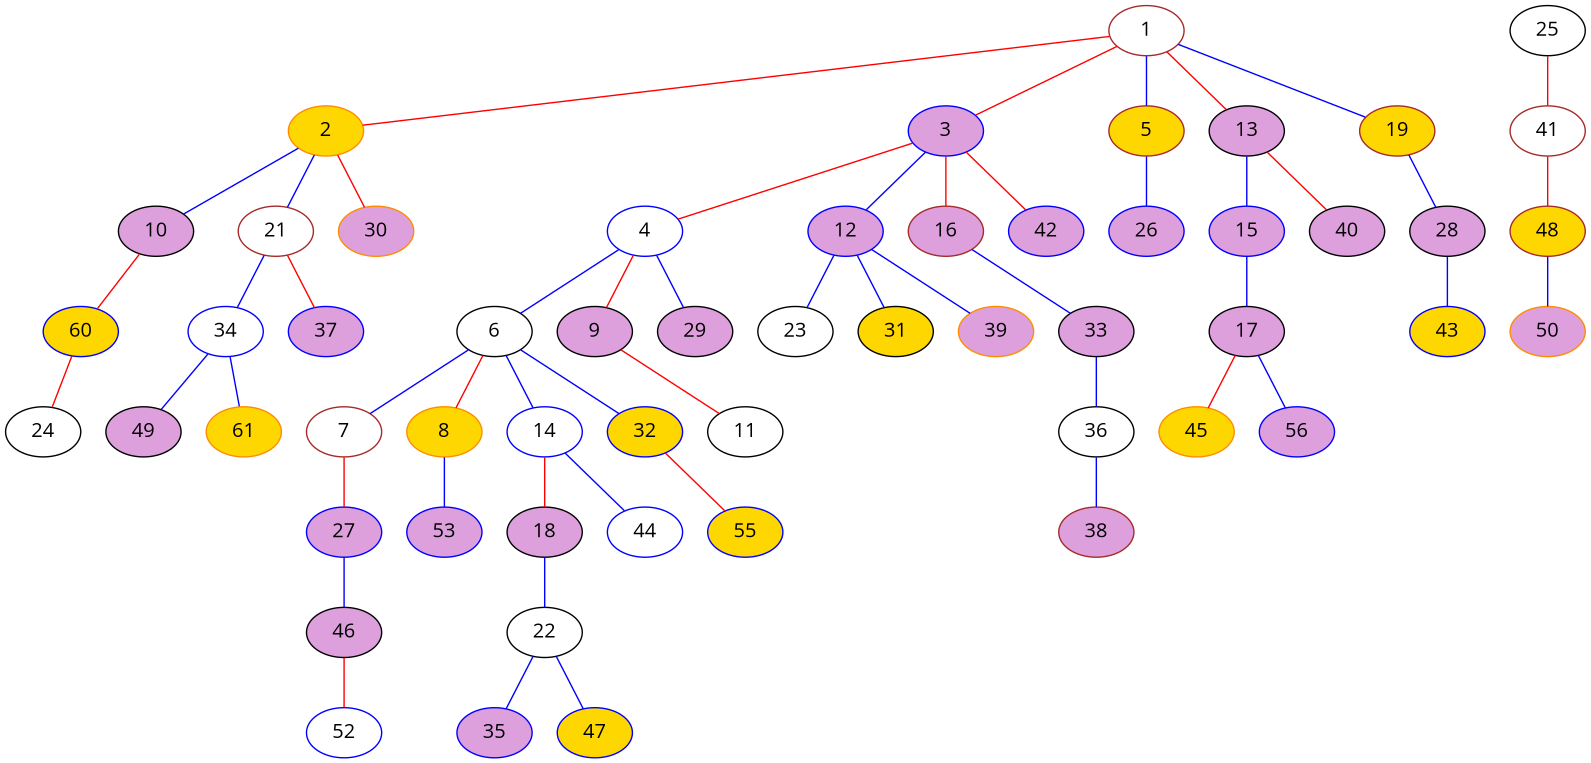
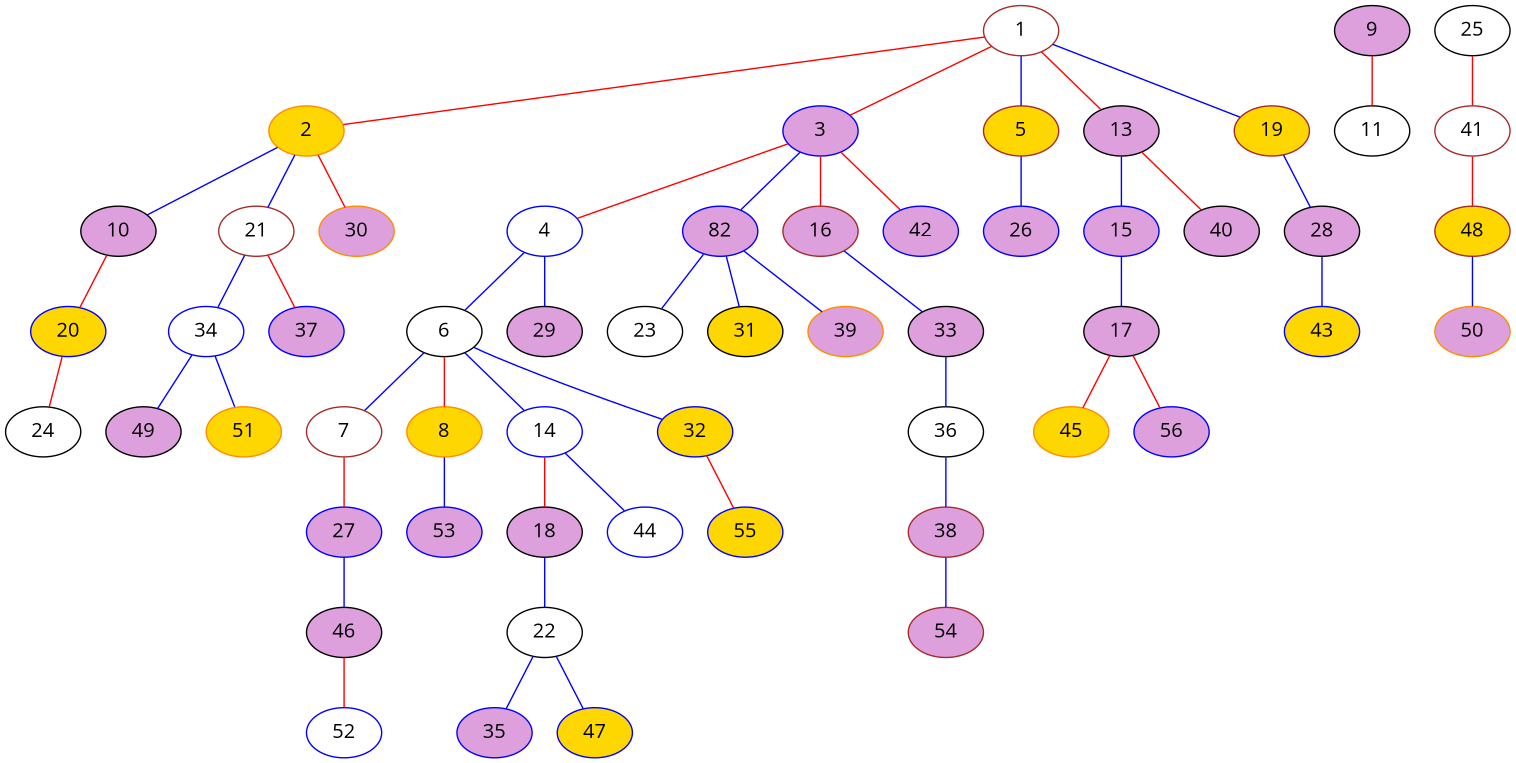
(846, 231) -> (720, 231)
(620, 281) -> none
(81, 332) -> (68, 332)
(1272, 382) -> (1147, 382)
(244, 432) -> (244, 432)
none -> (946, 632)
